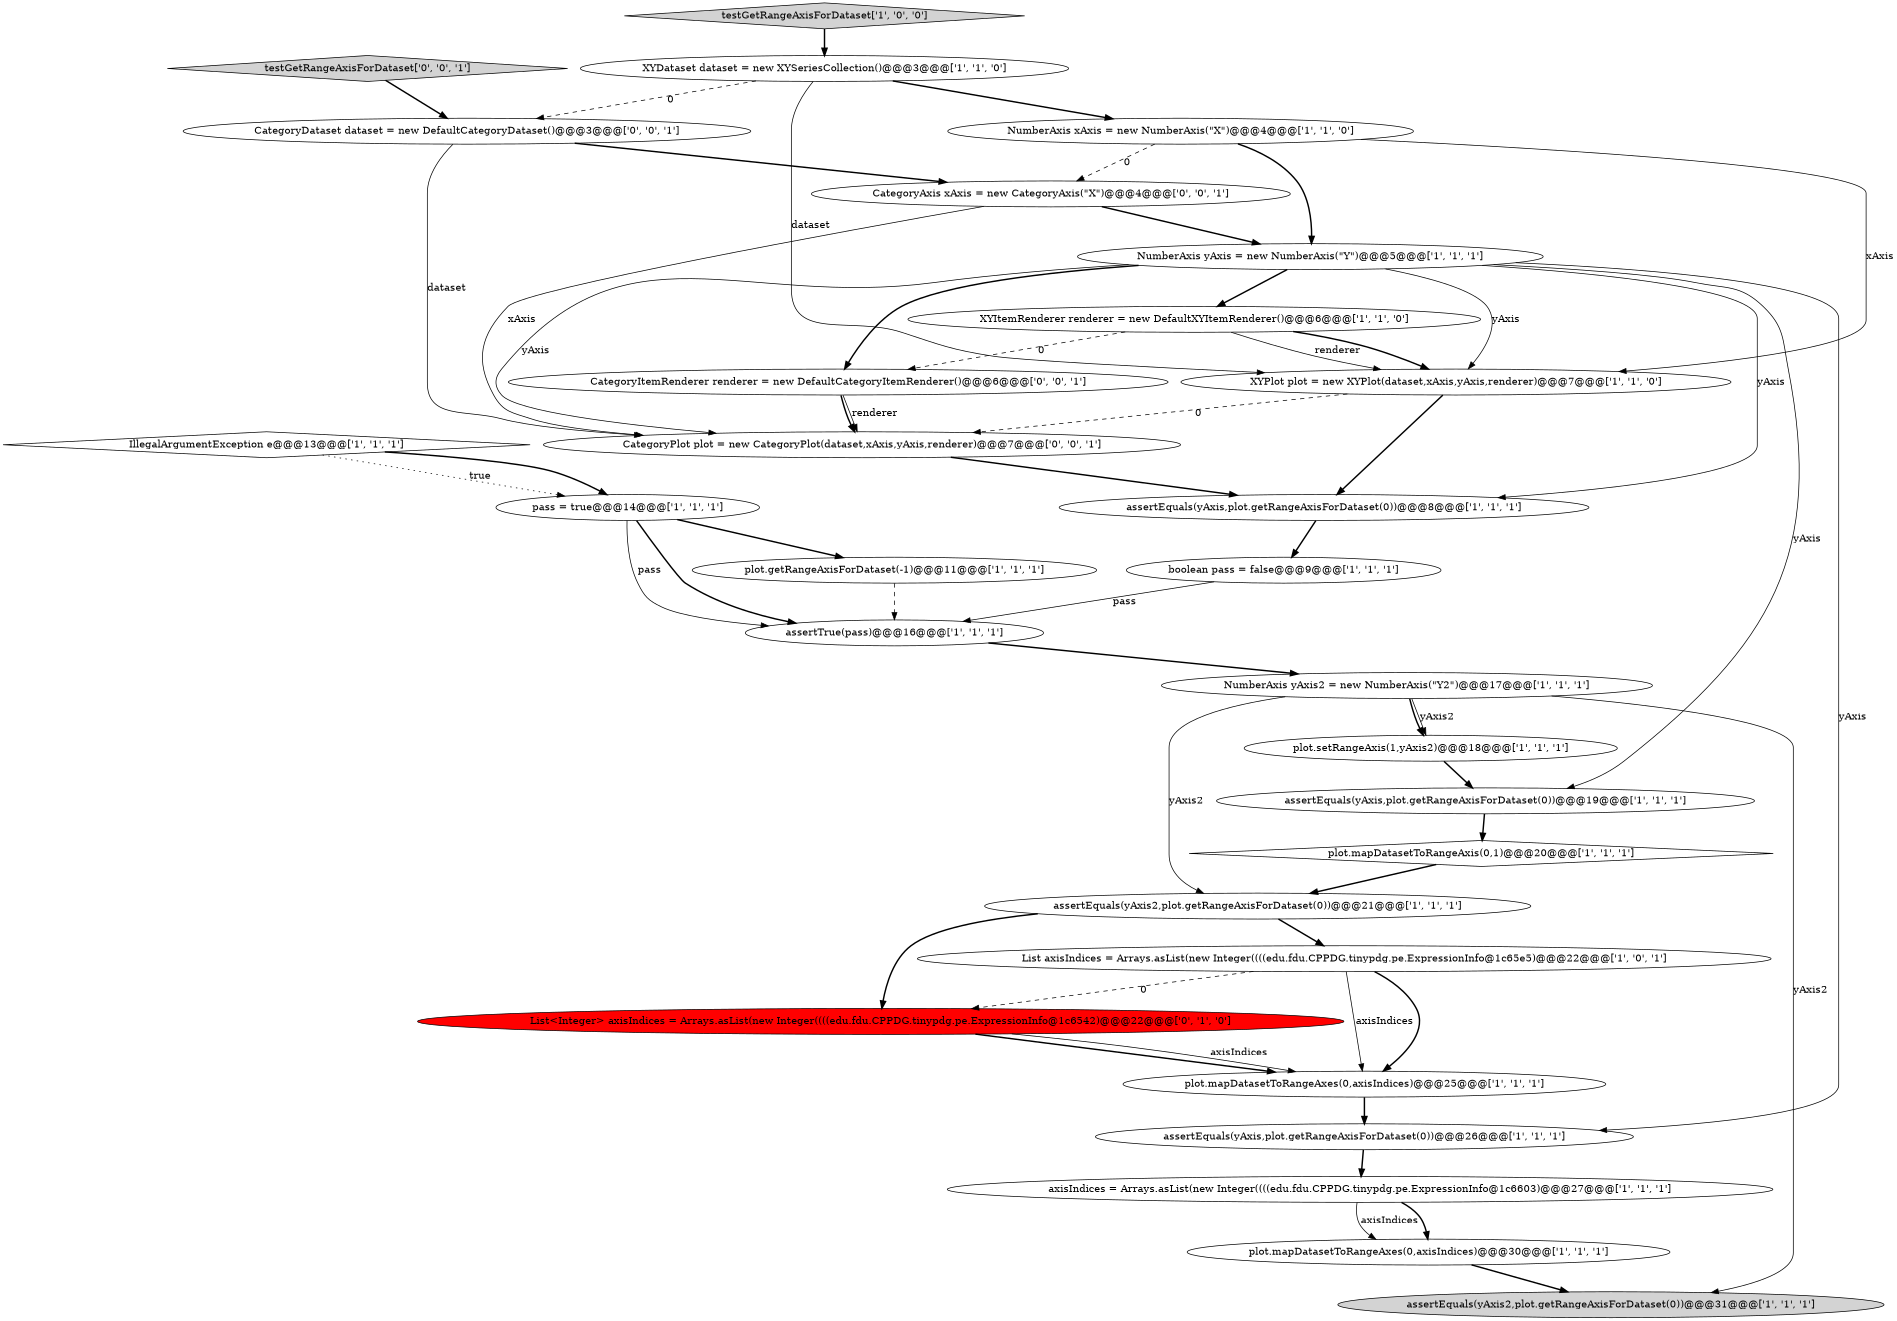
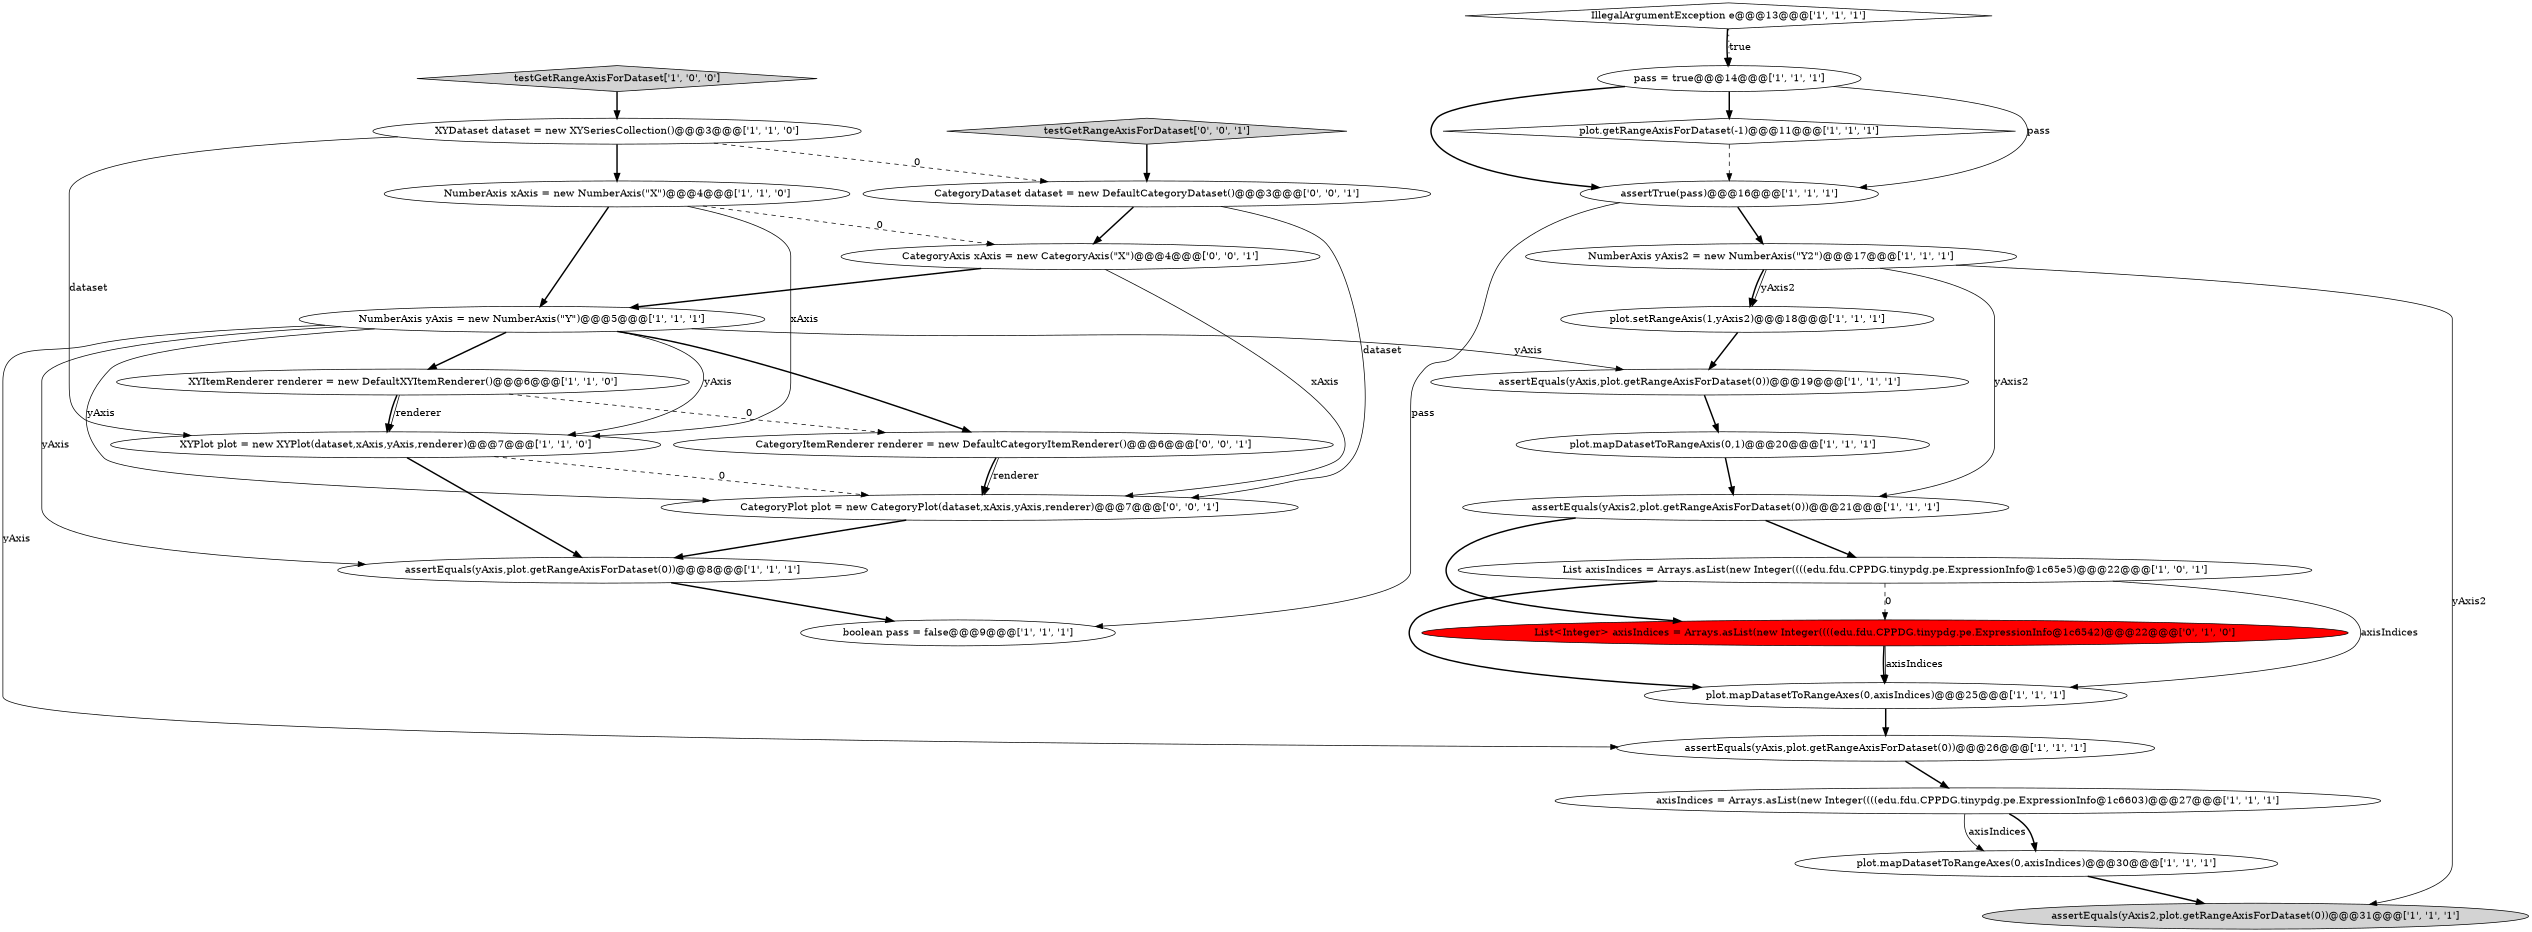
(894, 570) -> (1729, 131)
(1092, 601) -> (1411, 489)
(1481, 853) -> (1723, 445)
